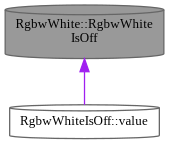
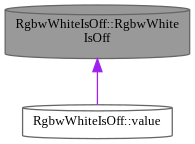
(85, 32) -> (97, 32)
